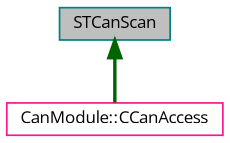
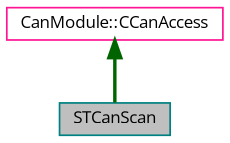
(115, 80) -> (115, 80)
